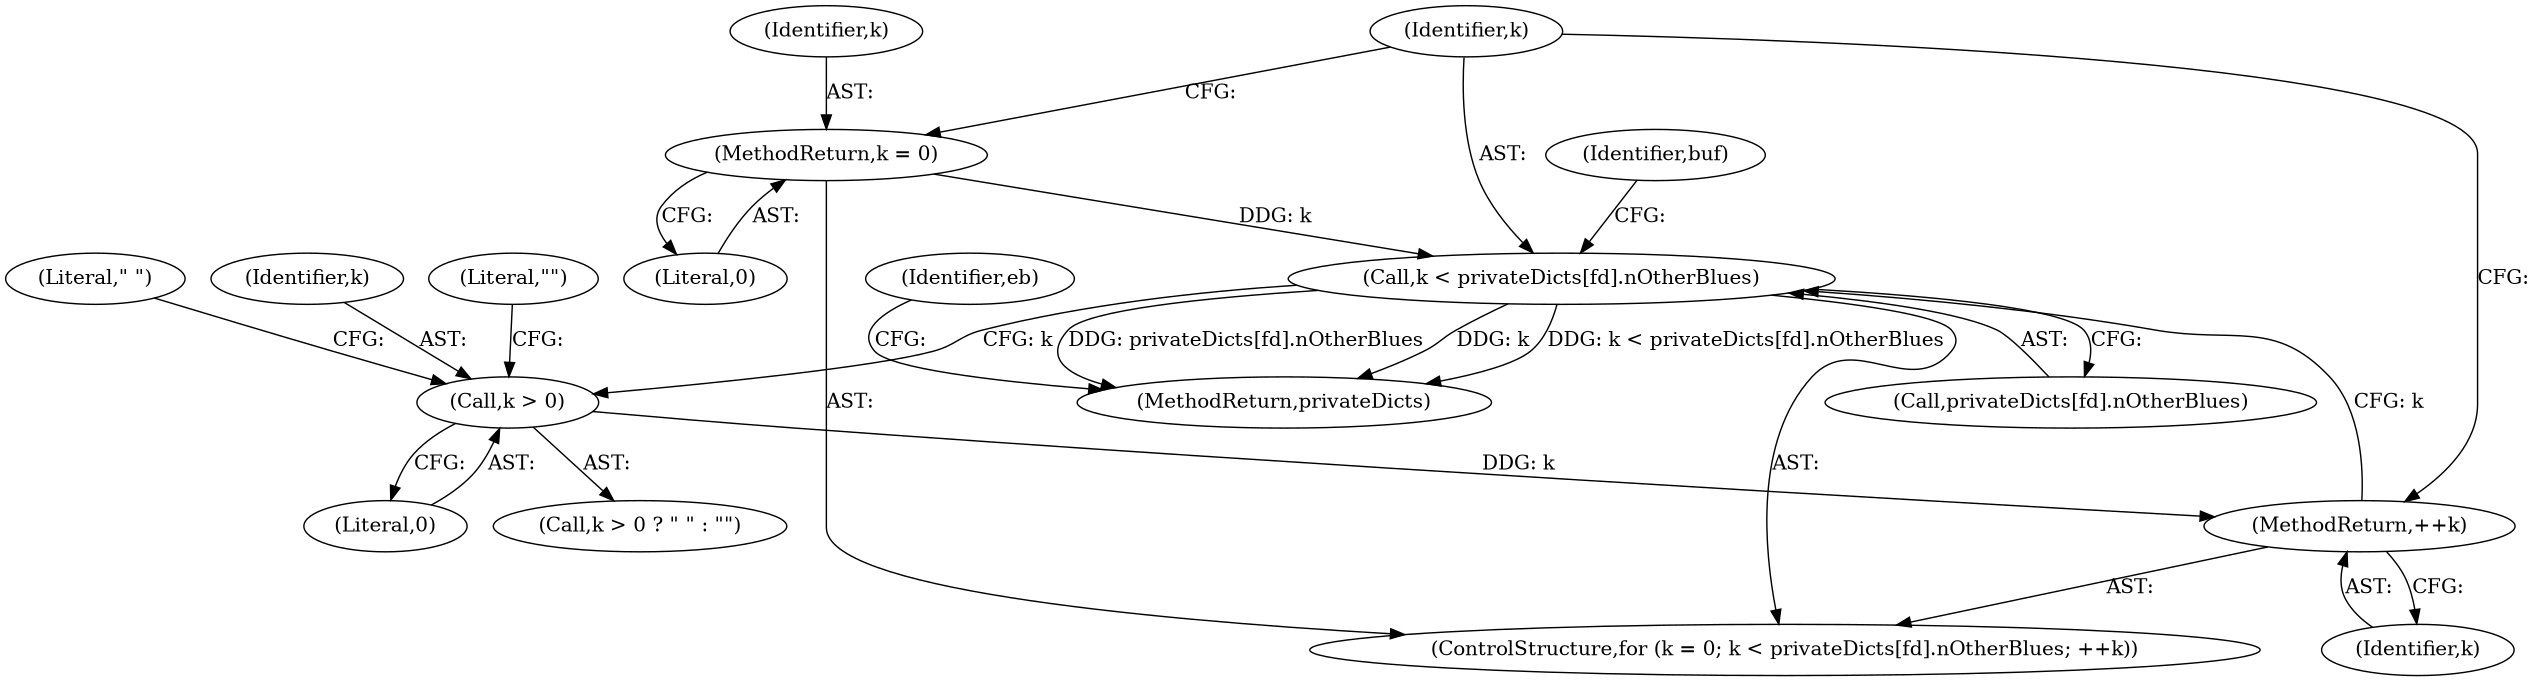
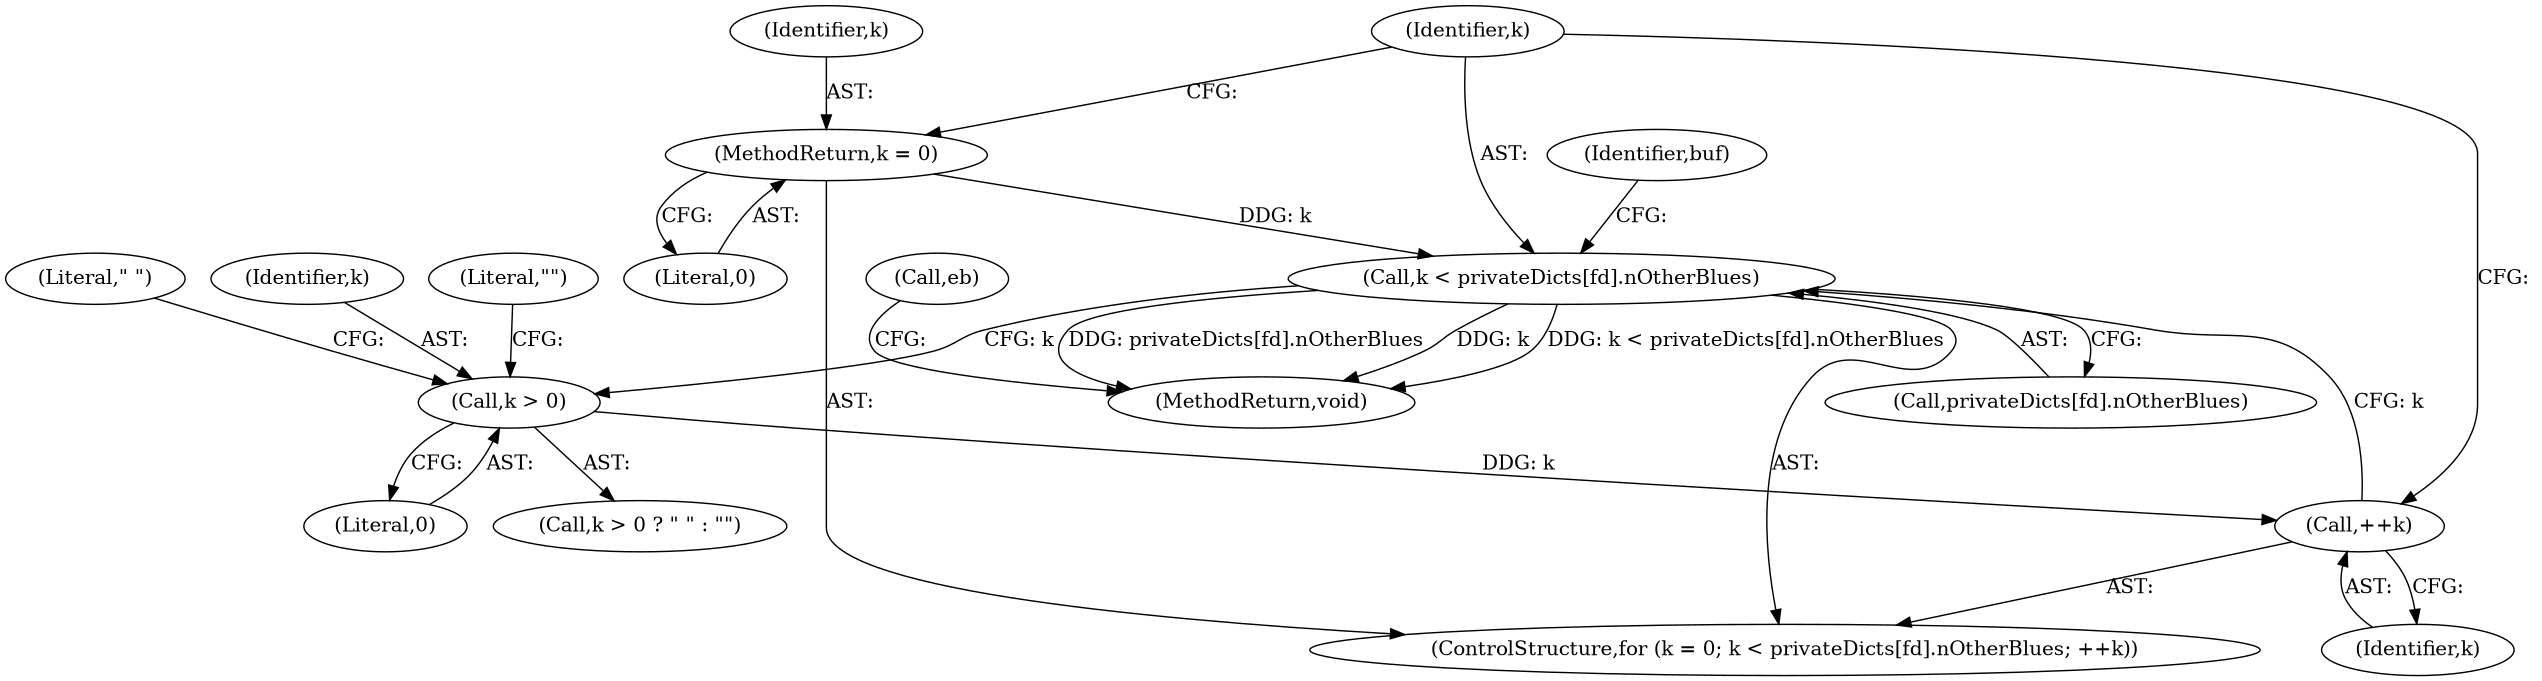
(970, 279) -> (937, 279)
(1284, 402) -> (1262, 402)
(2359, 526) -> (2359, 526)
